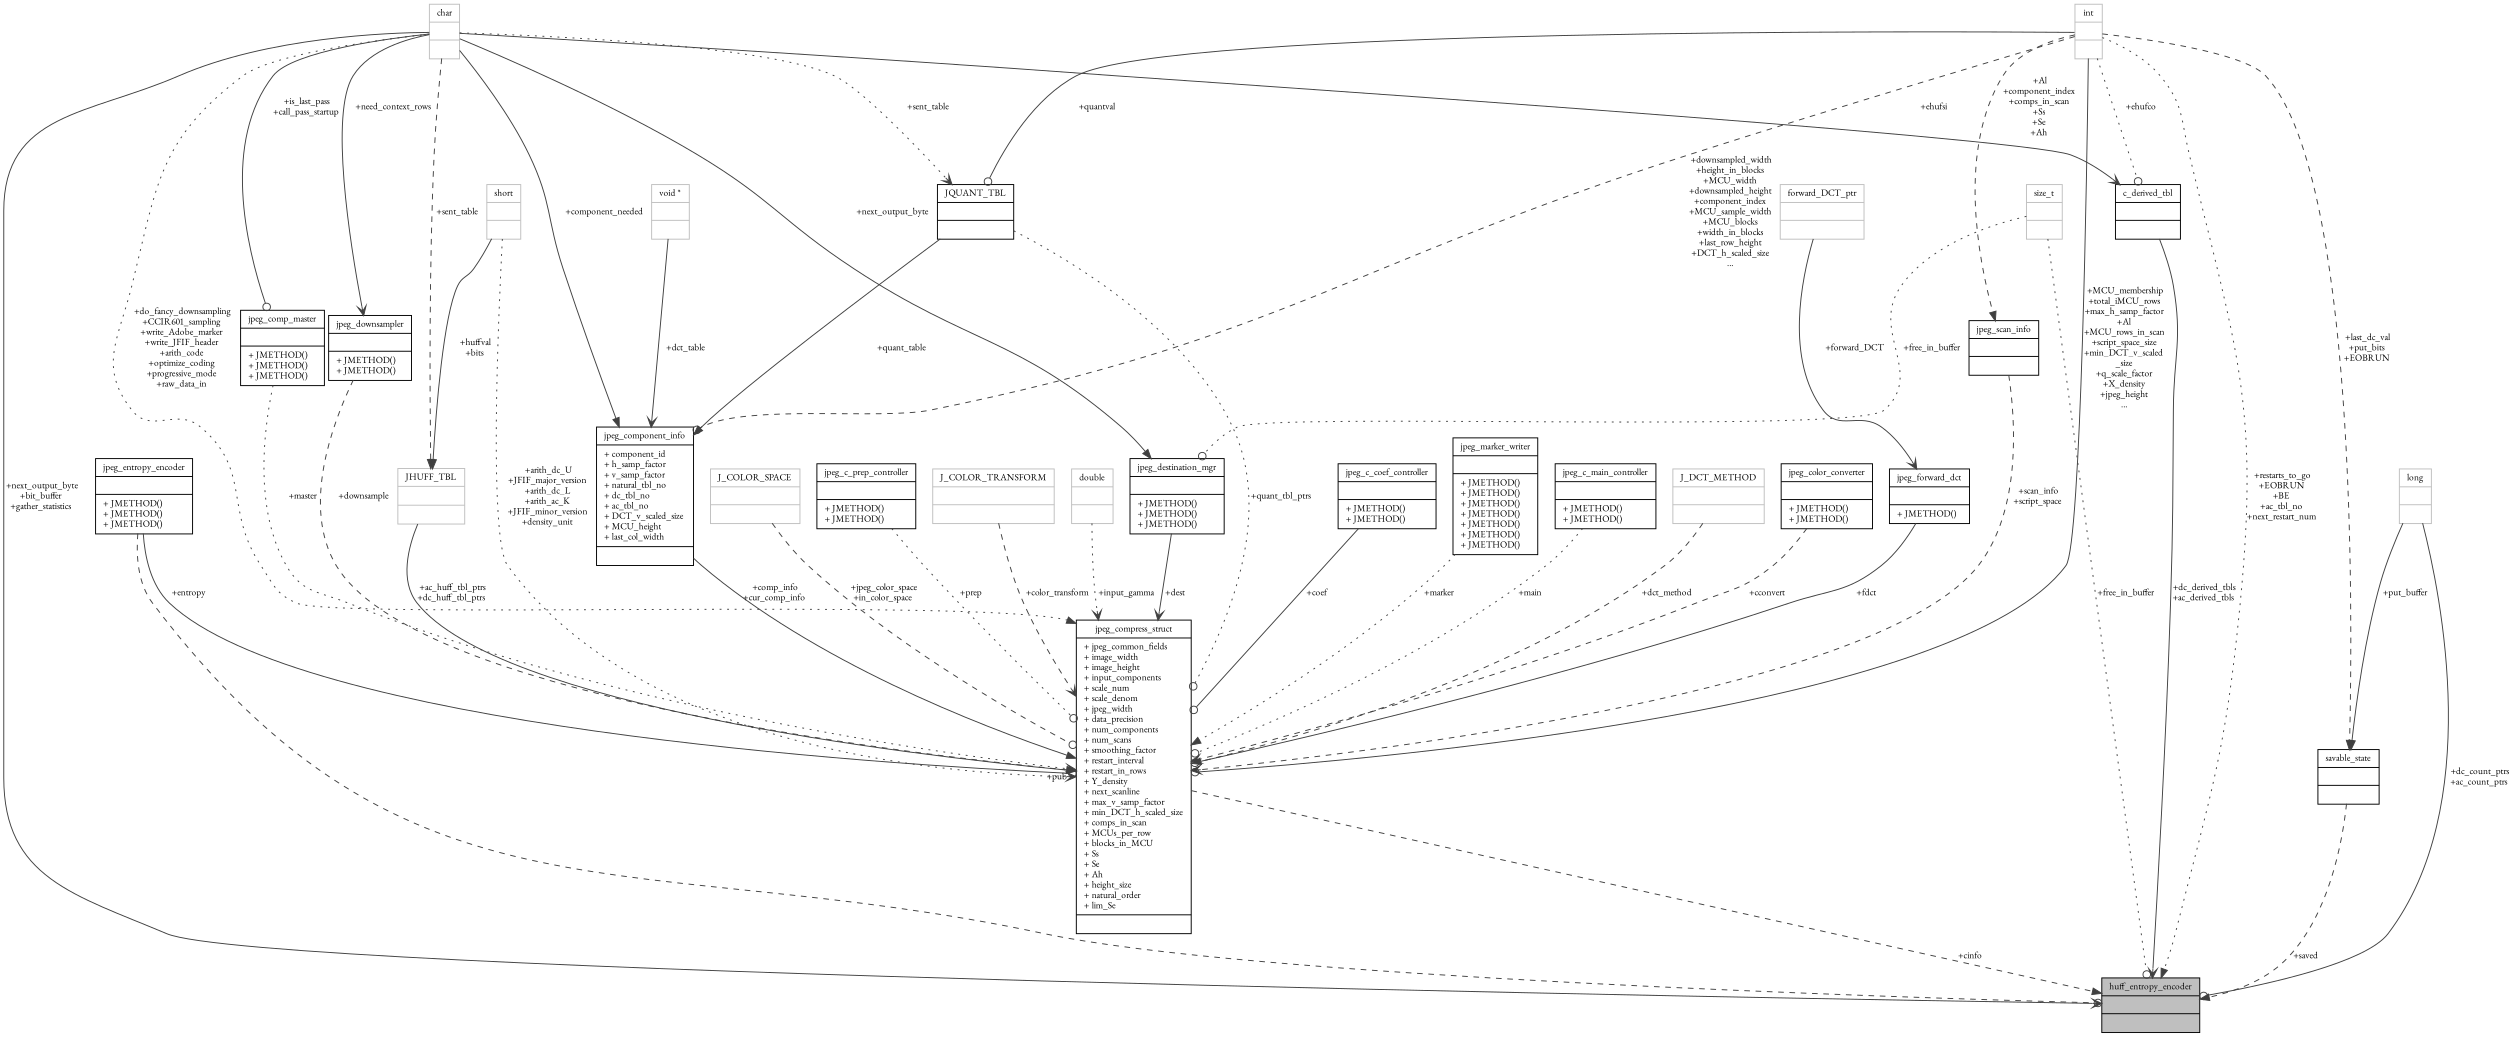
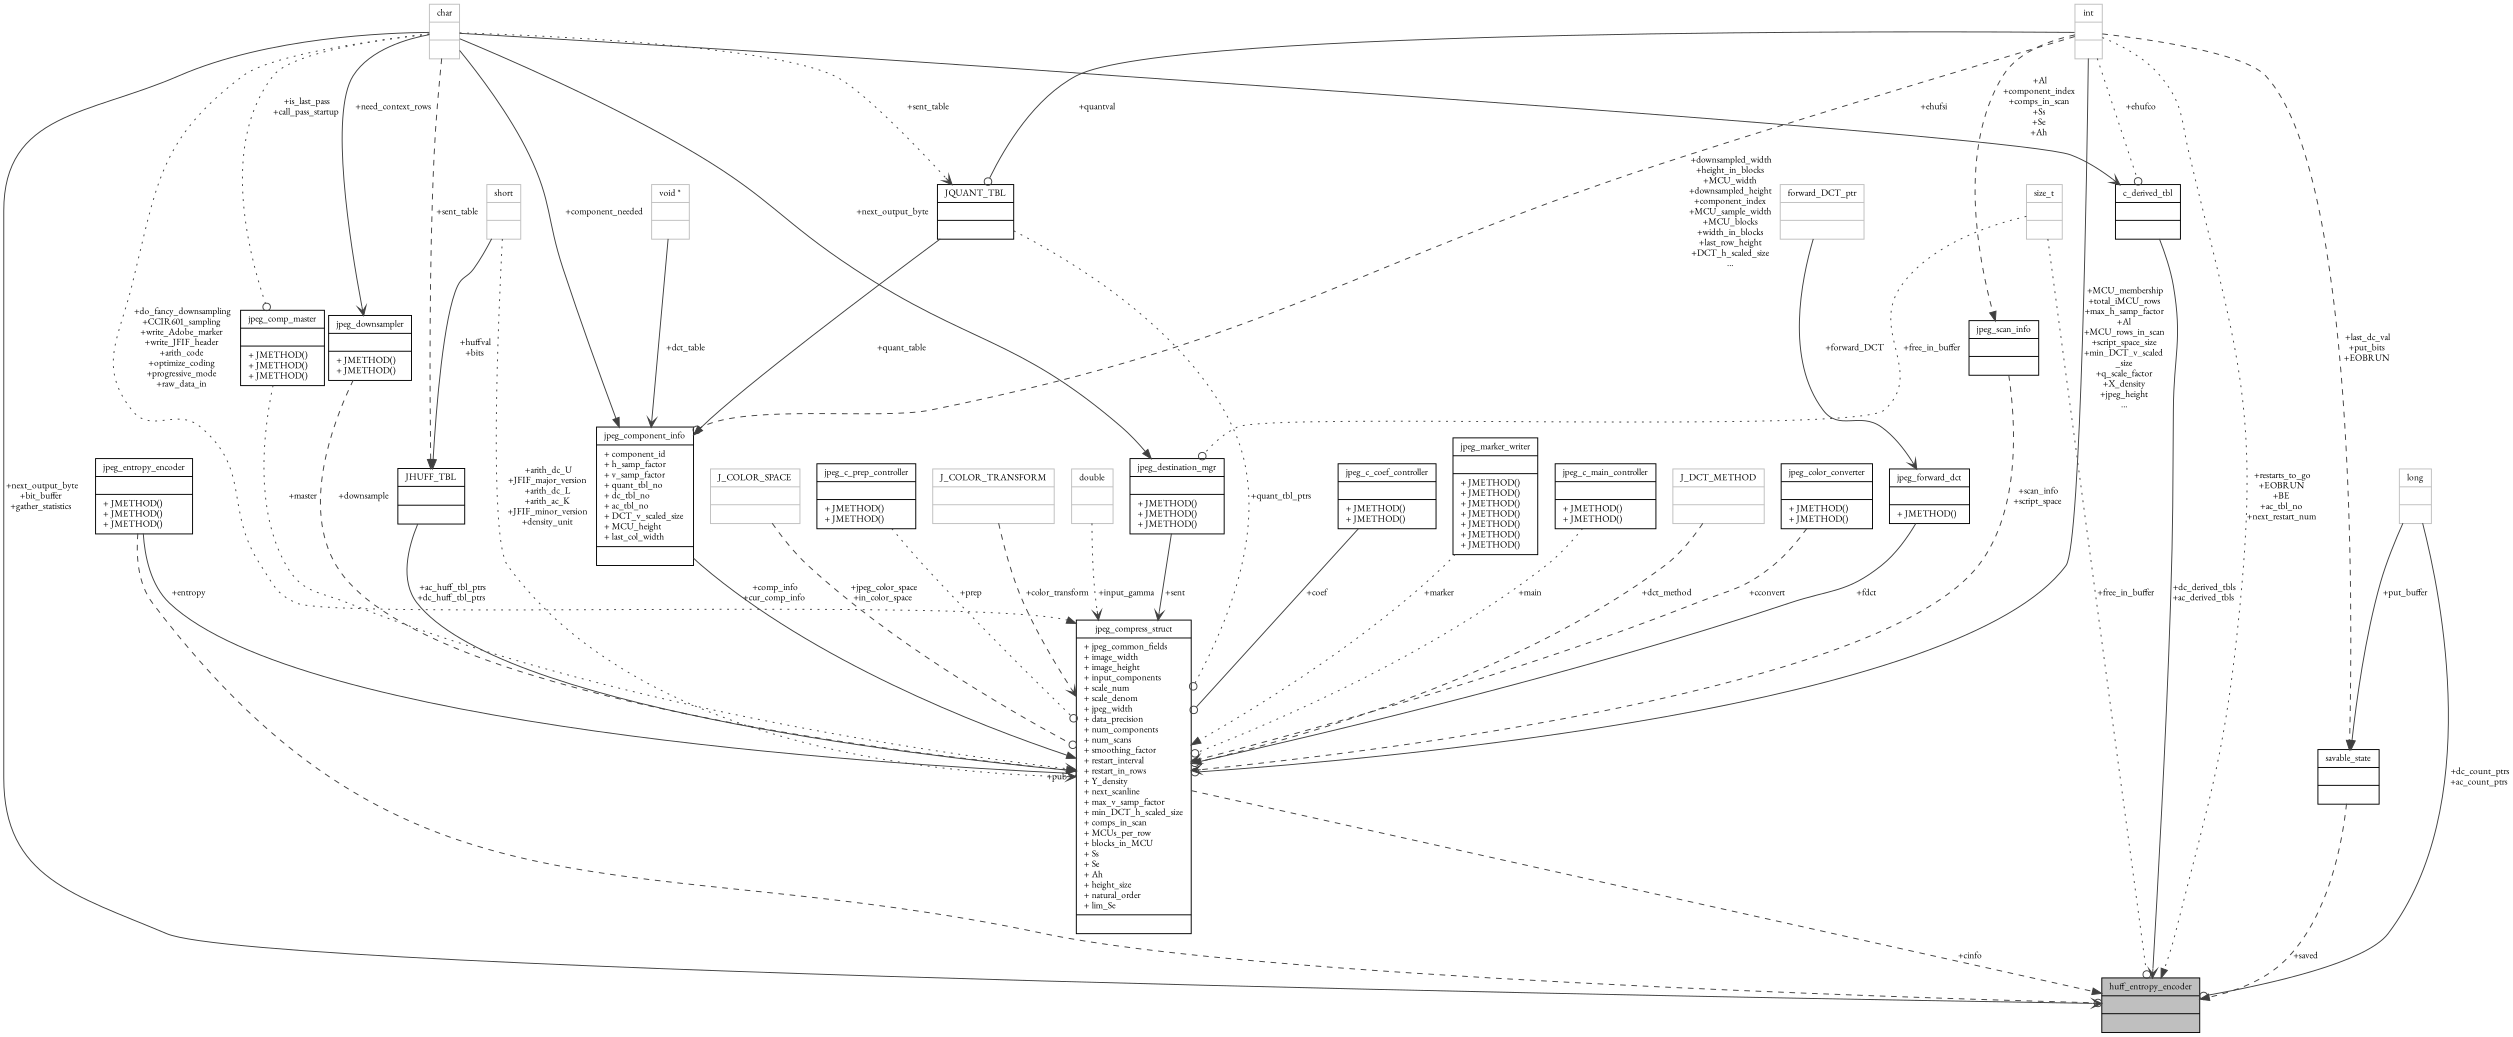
(255, 107) -> (255, 107)
(636, 485) -> (634, 485)
(431, 496) -> (431, 496)
(1174, 593) -> (1174, 593)
